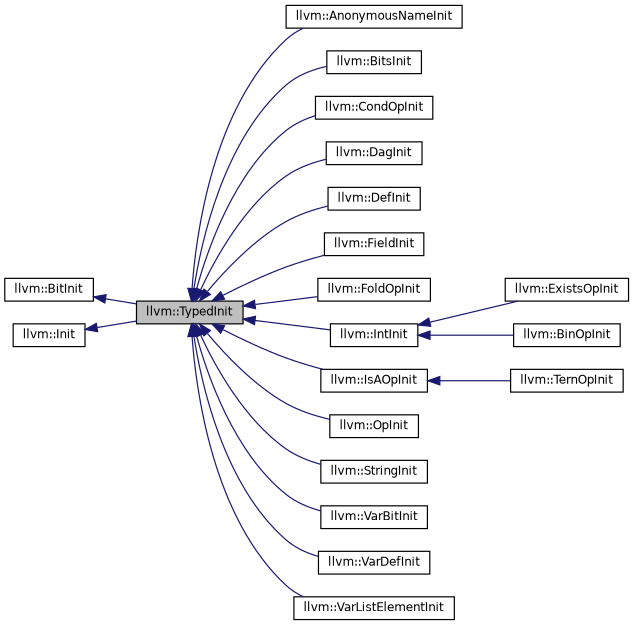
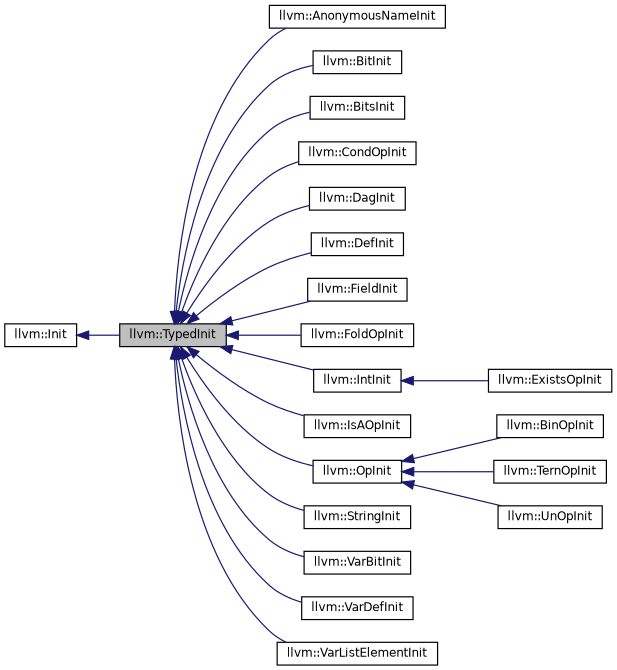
(121, 301) -> (213, 168)
(472, 335) -> (457, 448)
(475, 381) -> (454, 472)
none -> (550, 517)
